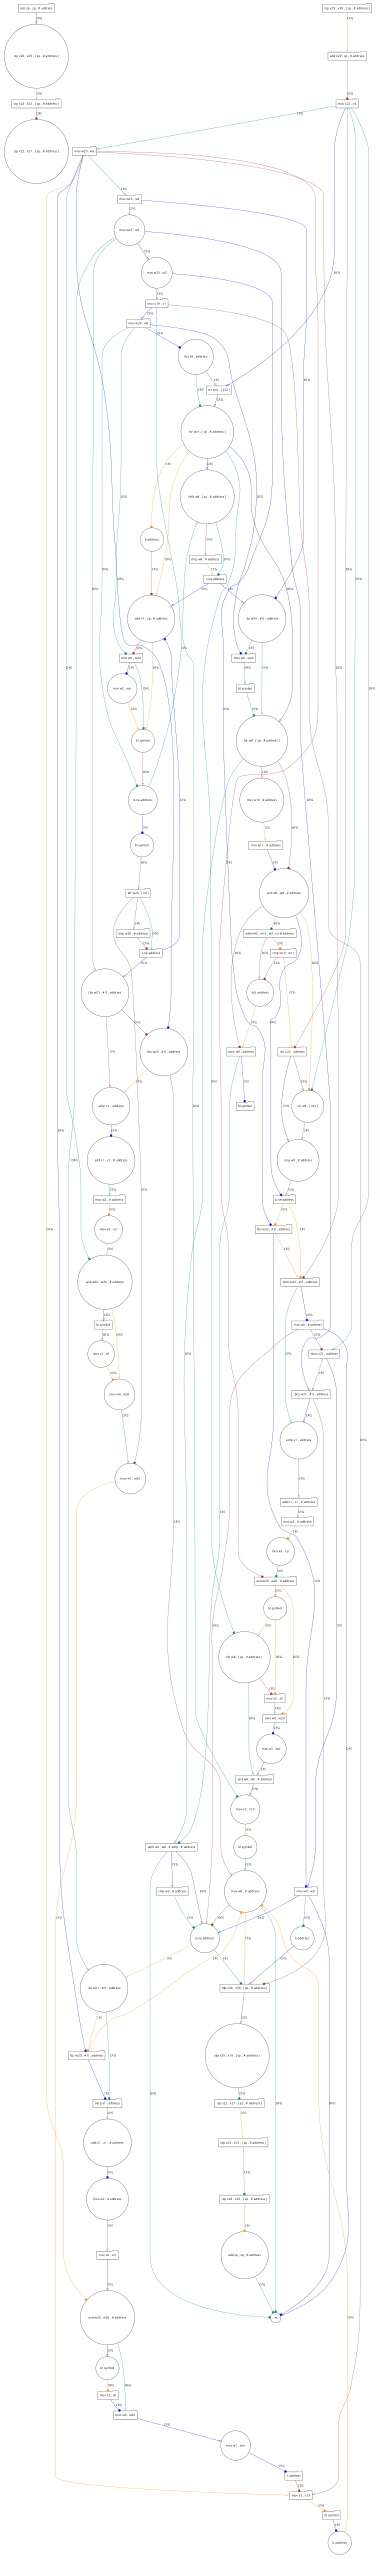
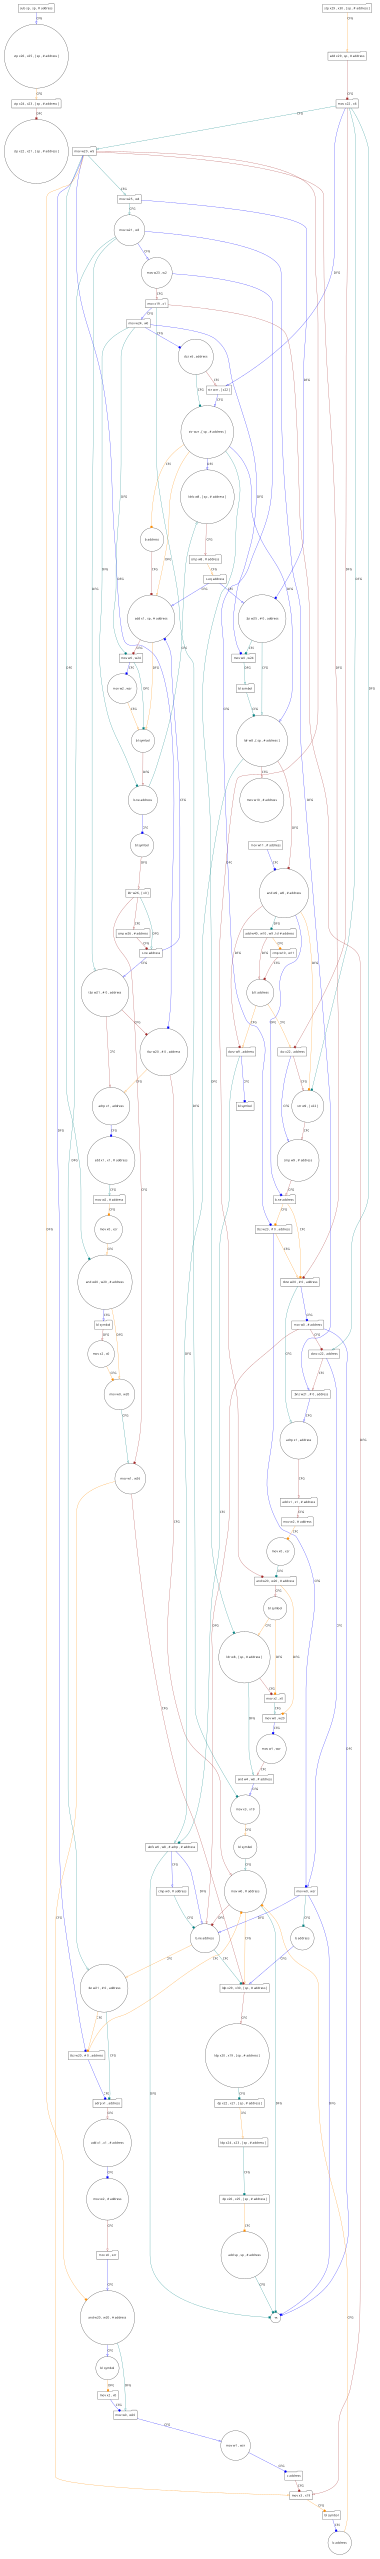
(222, 548) -> none
(264, 831) -> none
(288, 1001) -> (280, 1024)
(324, 1706) -> (169, 1742)
